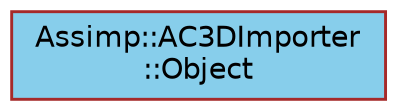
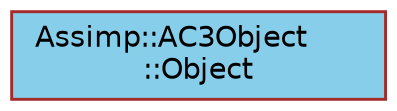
(199, 55) -> (199, 55)
